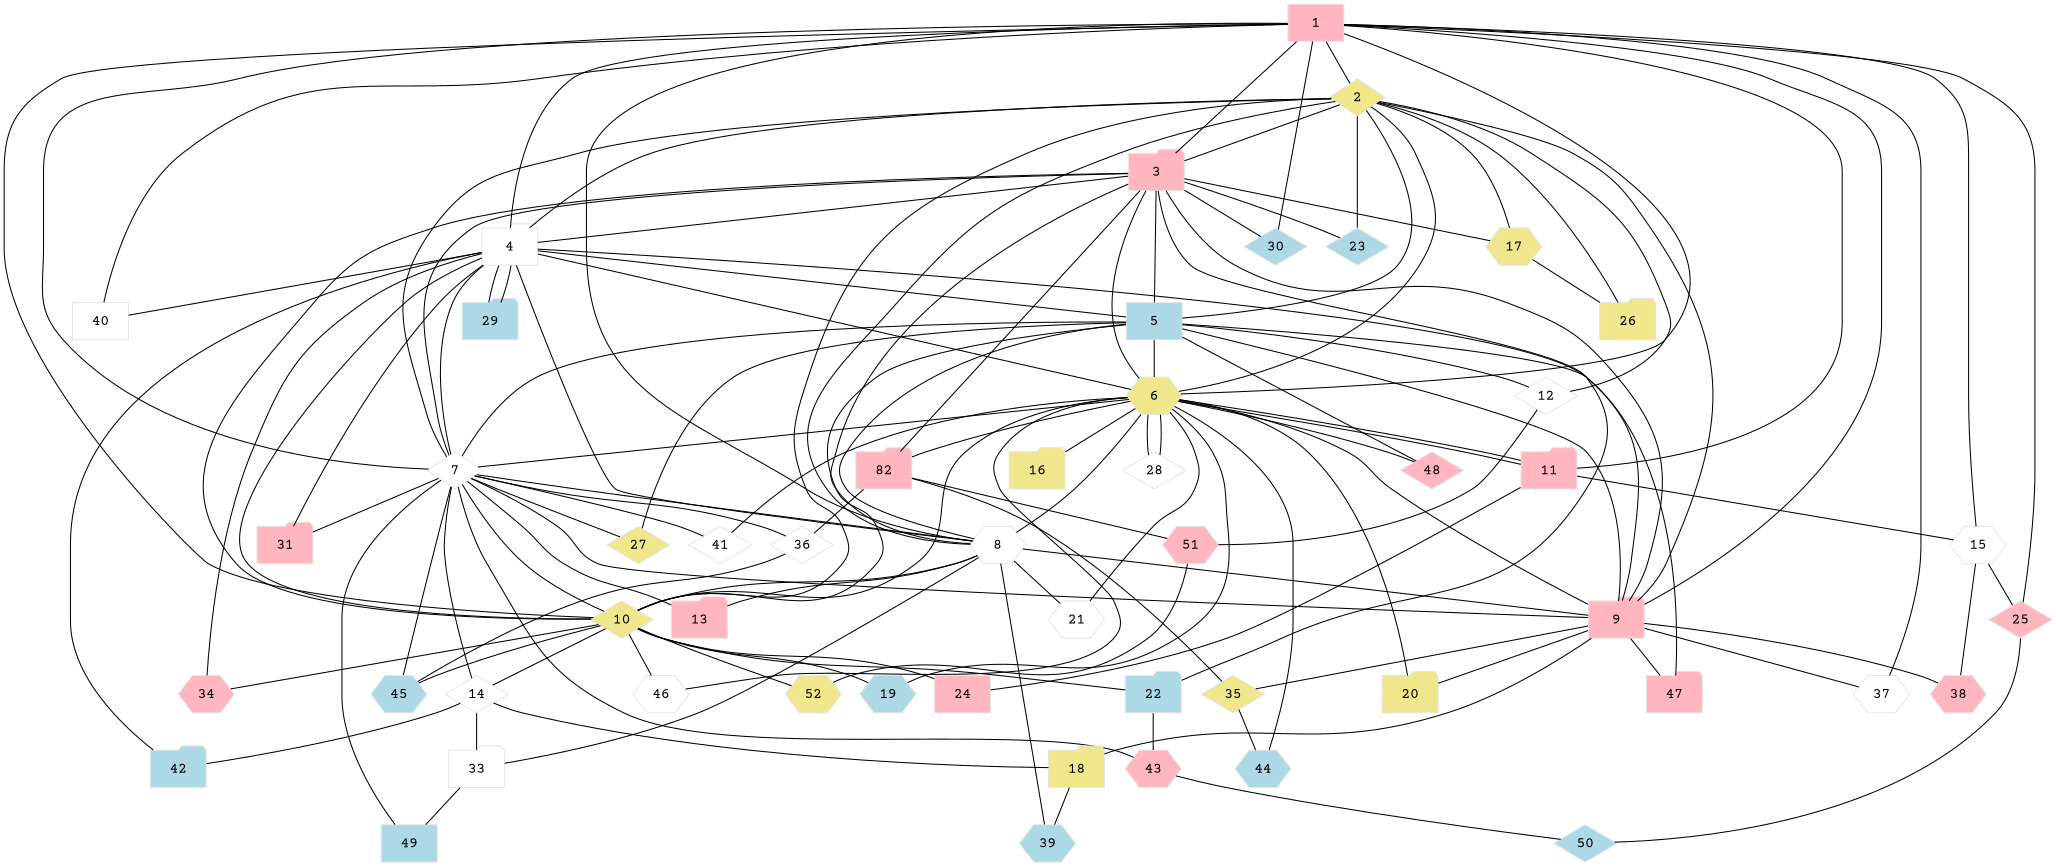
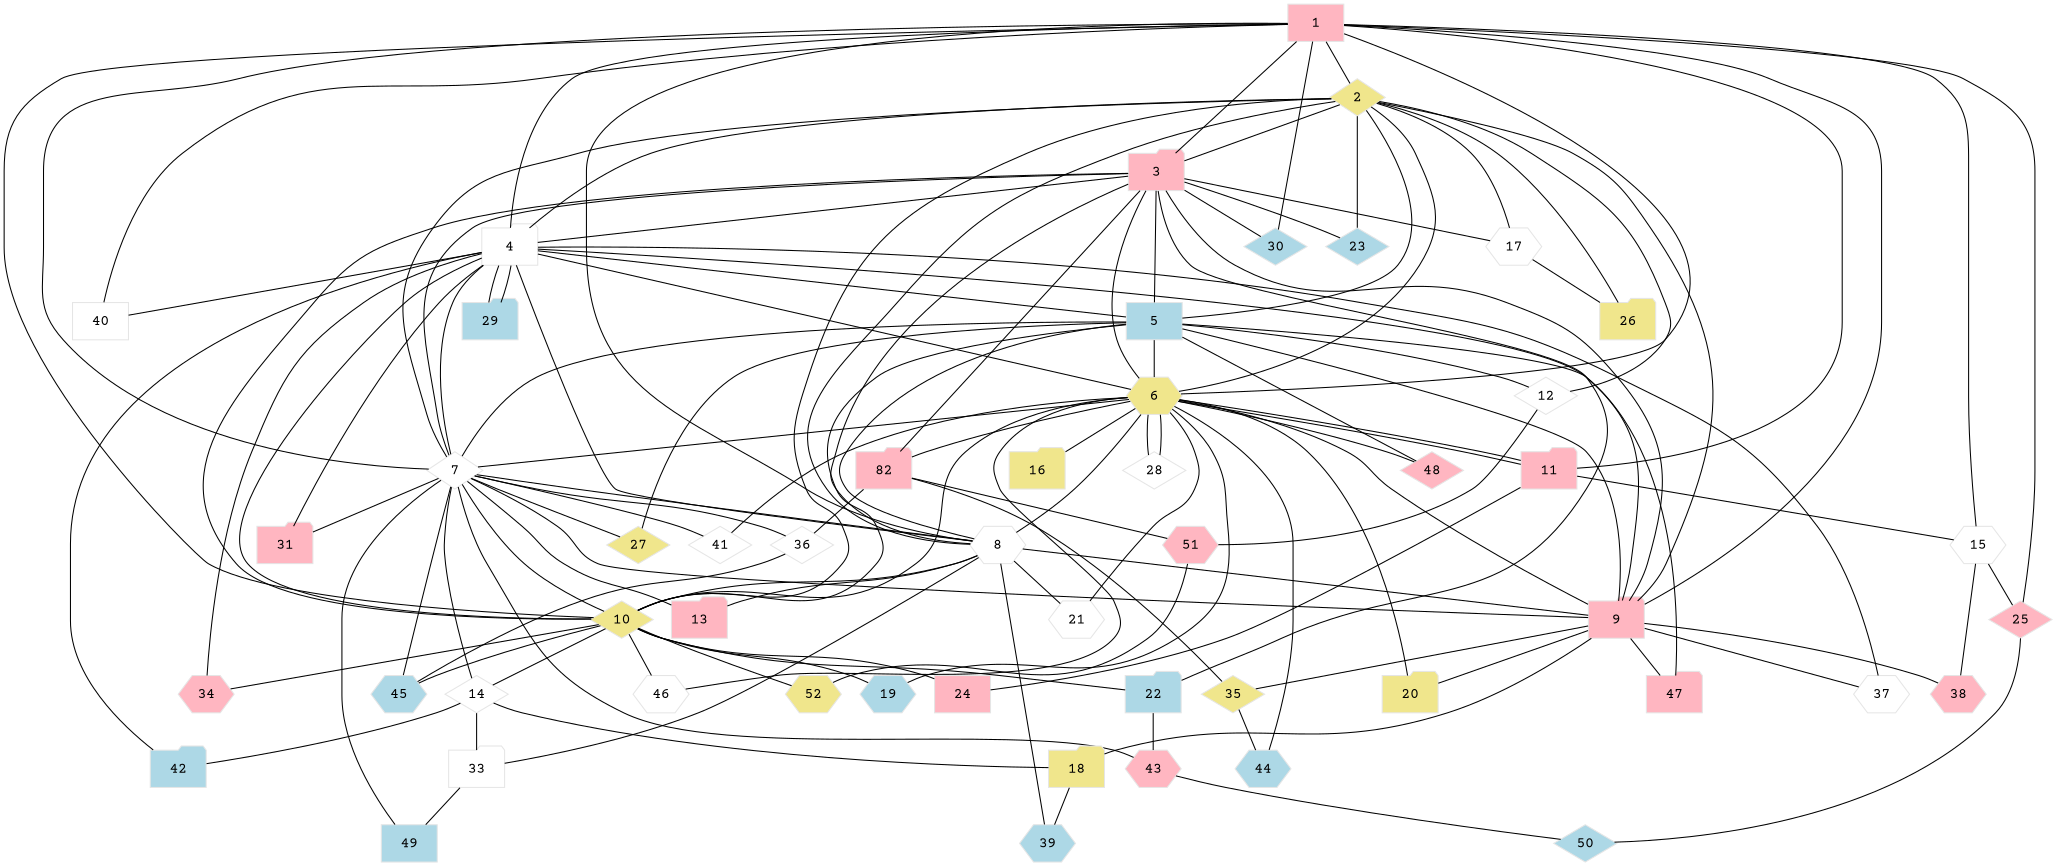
(1899, 117) -> (1365, 303)
(1514, 247) -> (1514, 247)
